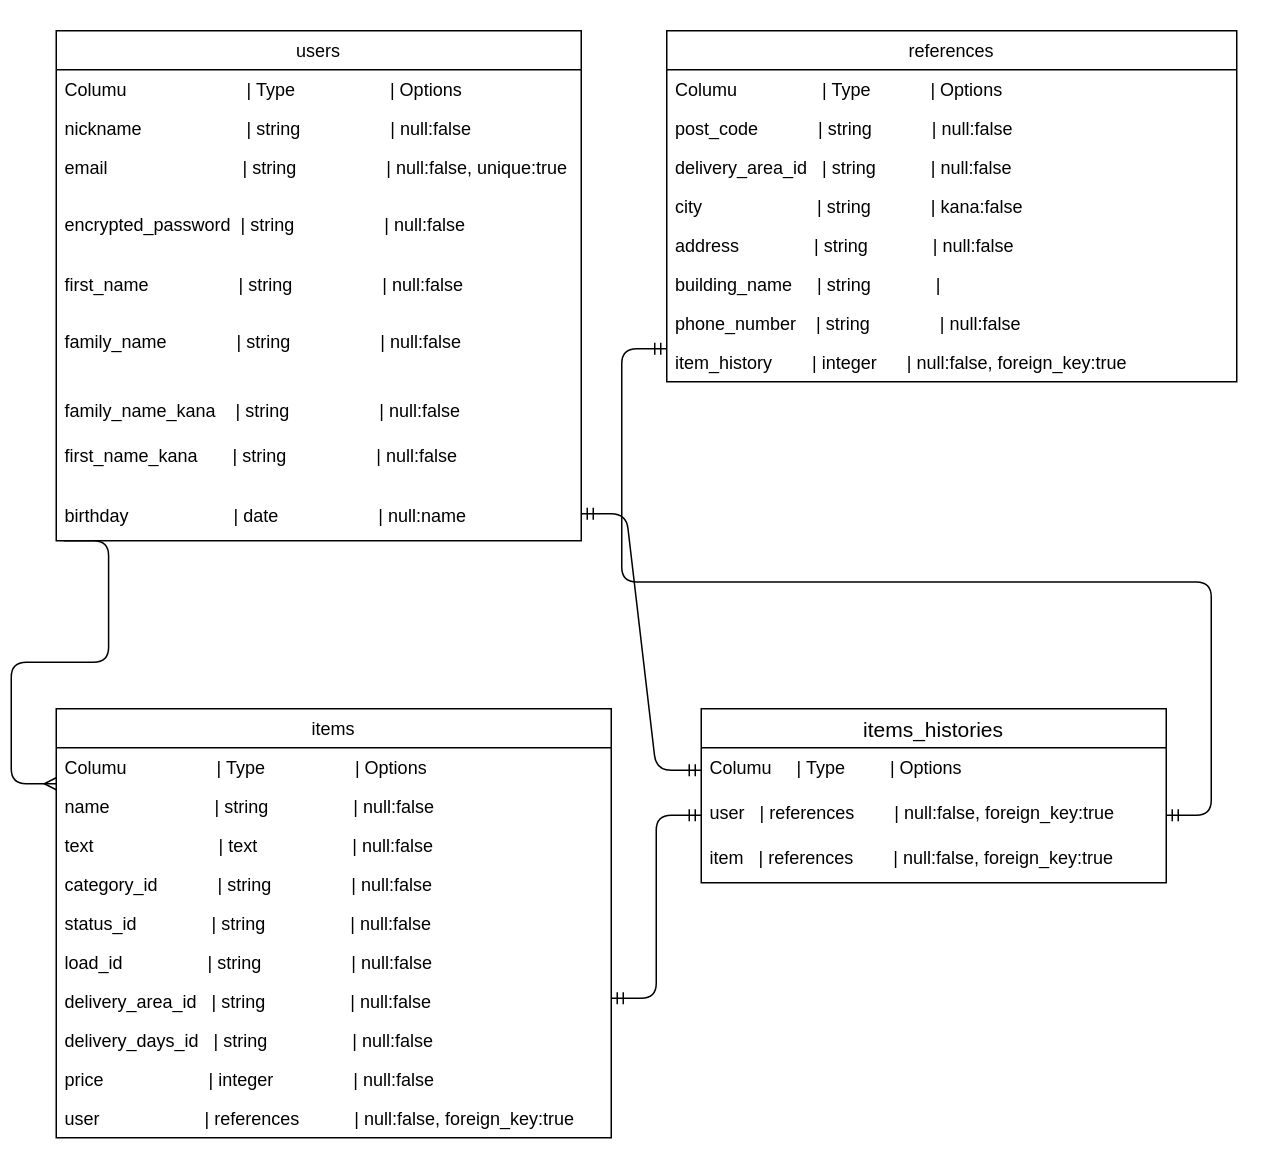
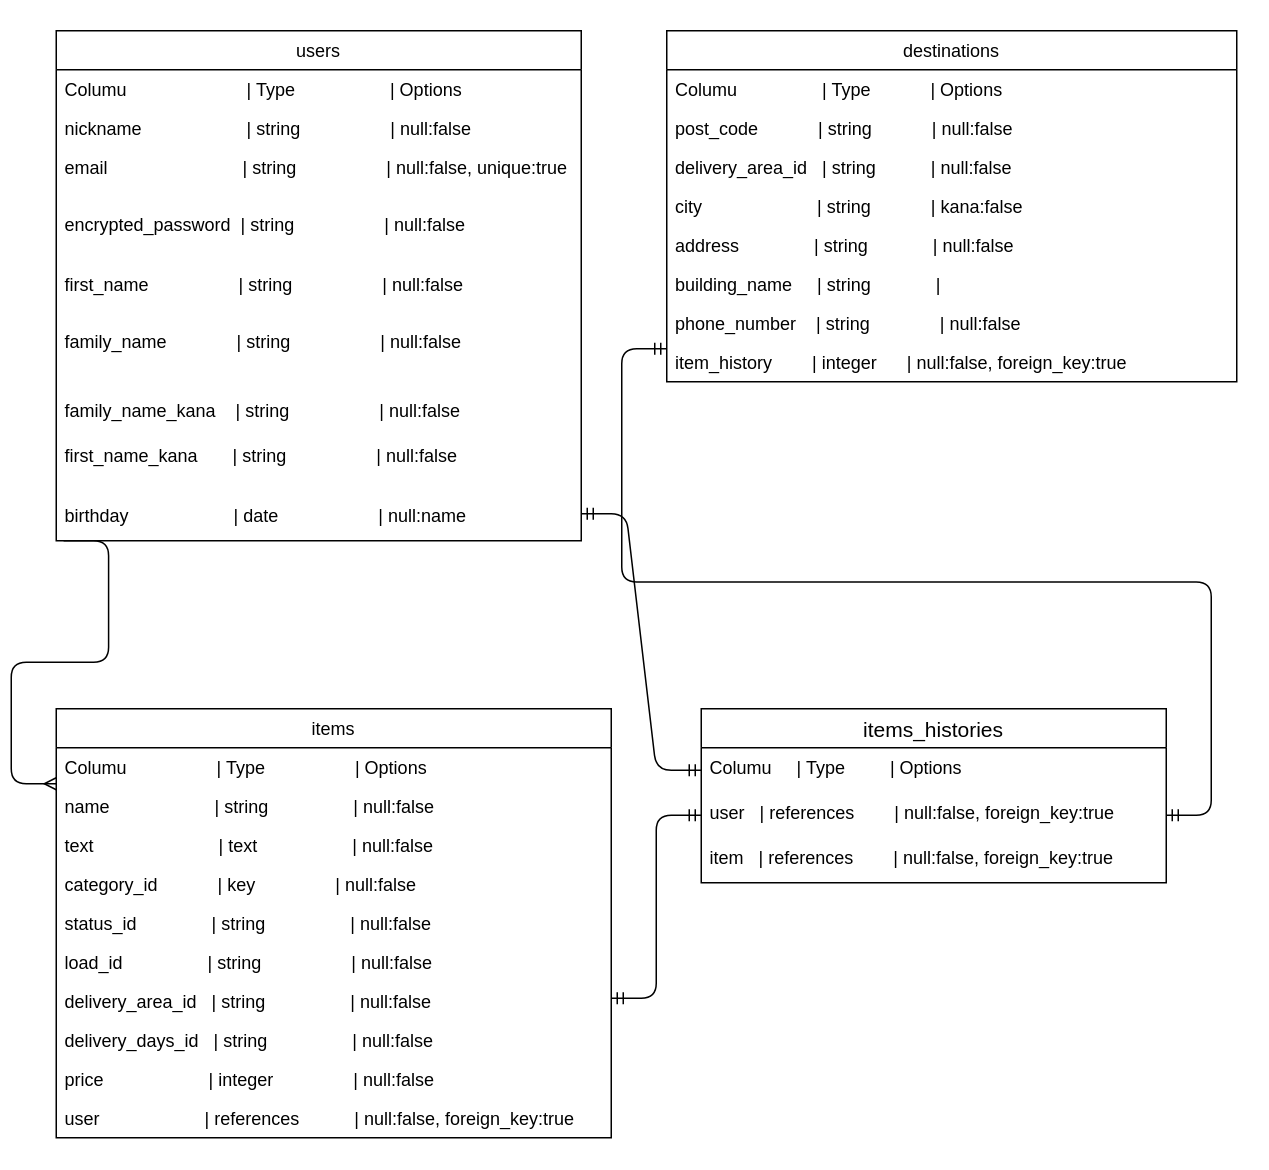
(951, 51) -> (951, 51)
(308, 885) -> (295, 885)
